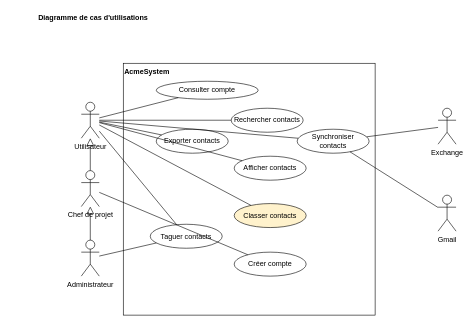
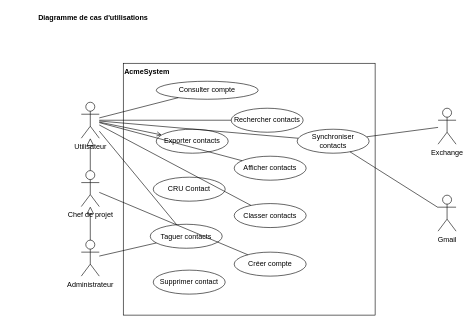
(158, 134) -> (157, 134)
none -> (189, 189)
(270, 216) -> (270, 216)
none -> (189, 282)
